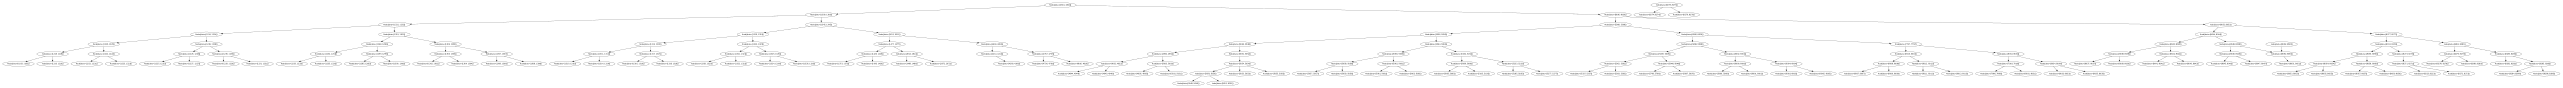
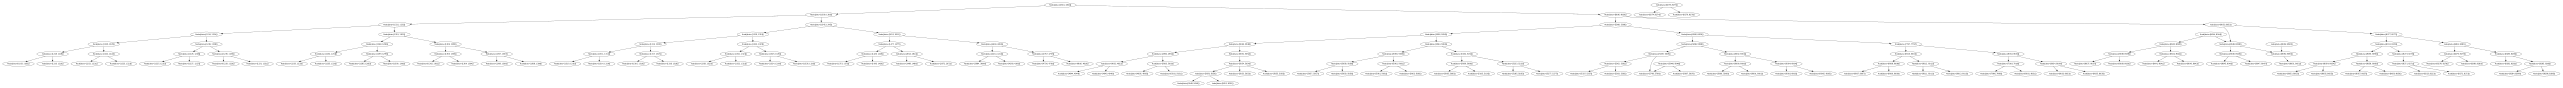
(2216, 29) -> (2228, 33)
(1664, 58) -> (1652, 62)
none -> (975, 64)
